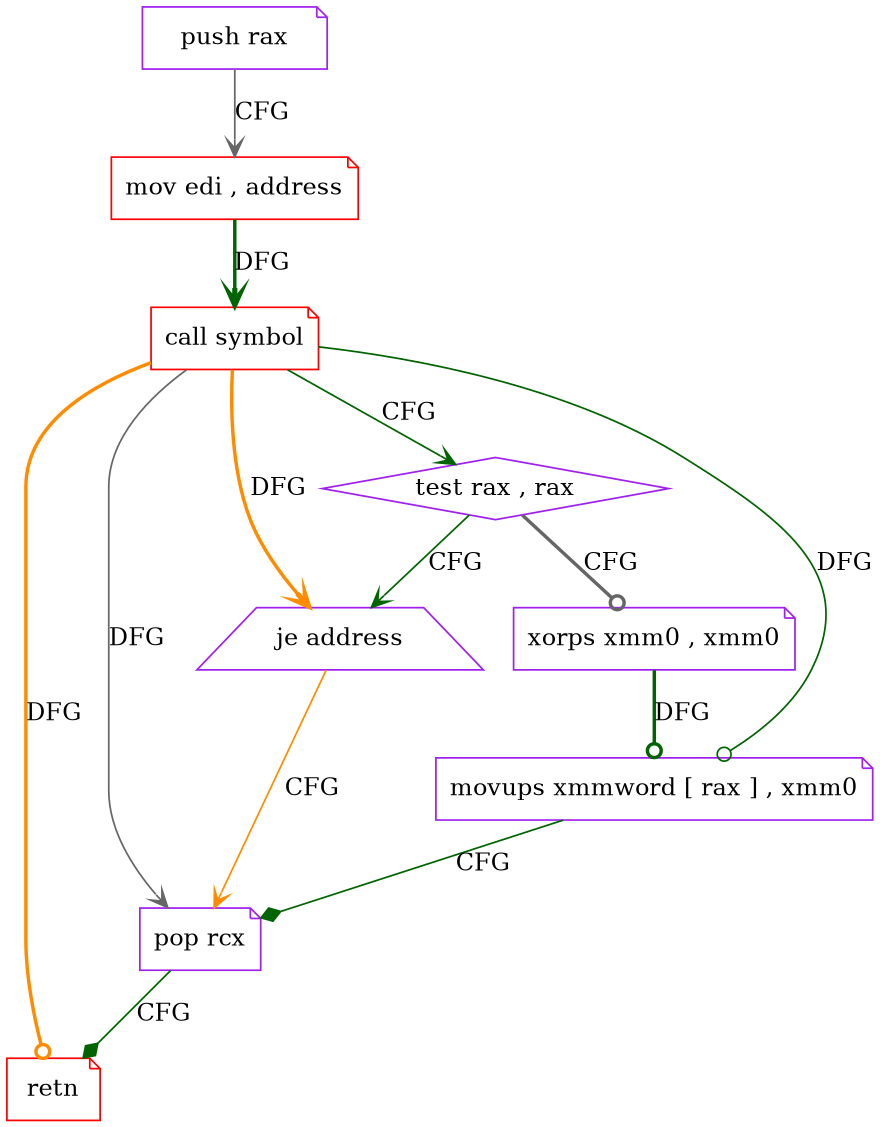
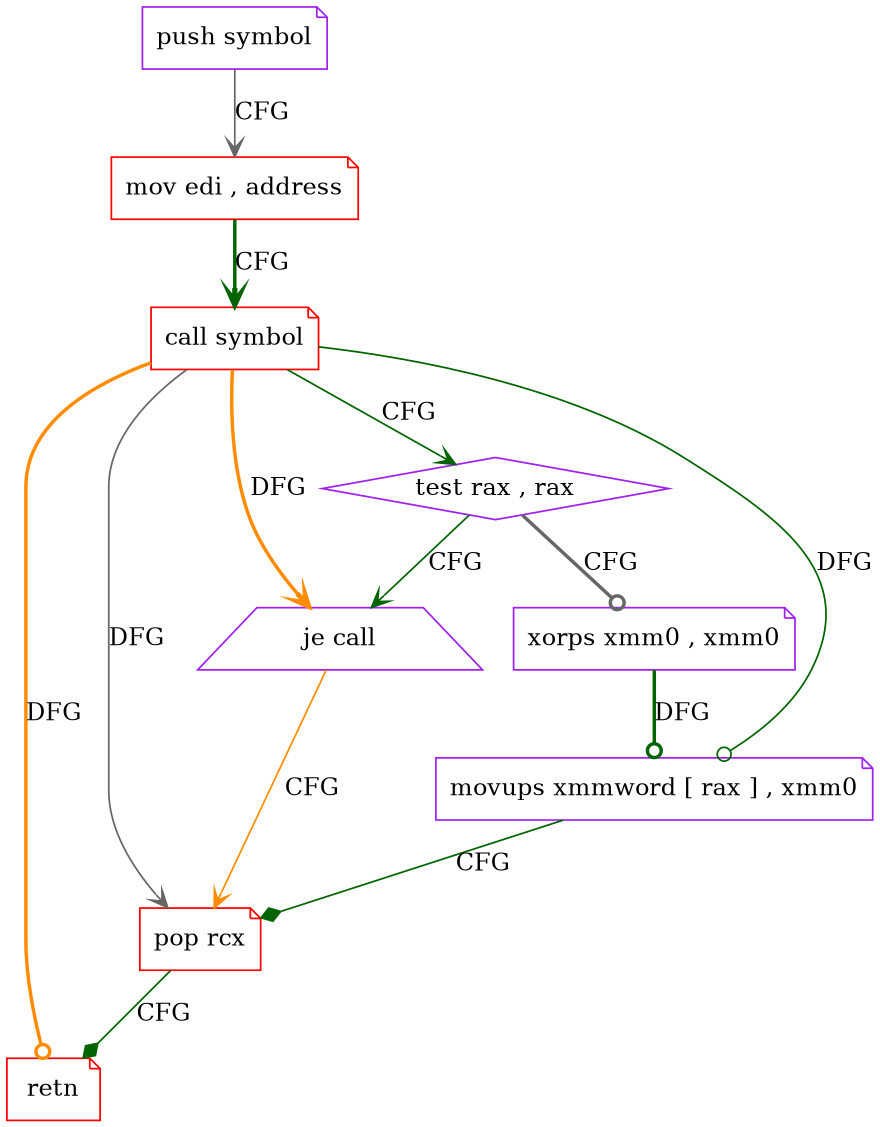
(235, 38) -> (235, 38)
(262, 263) -> (262, 263)
(340, 639) -> (340, 639)
(200, 939) -> (200, 939)
